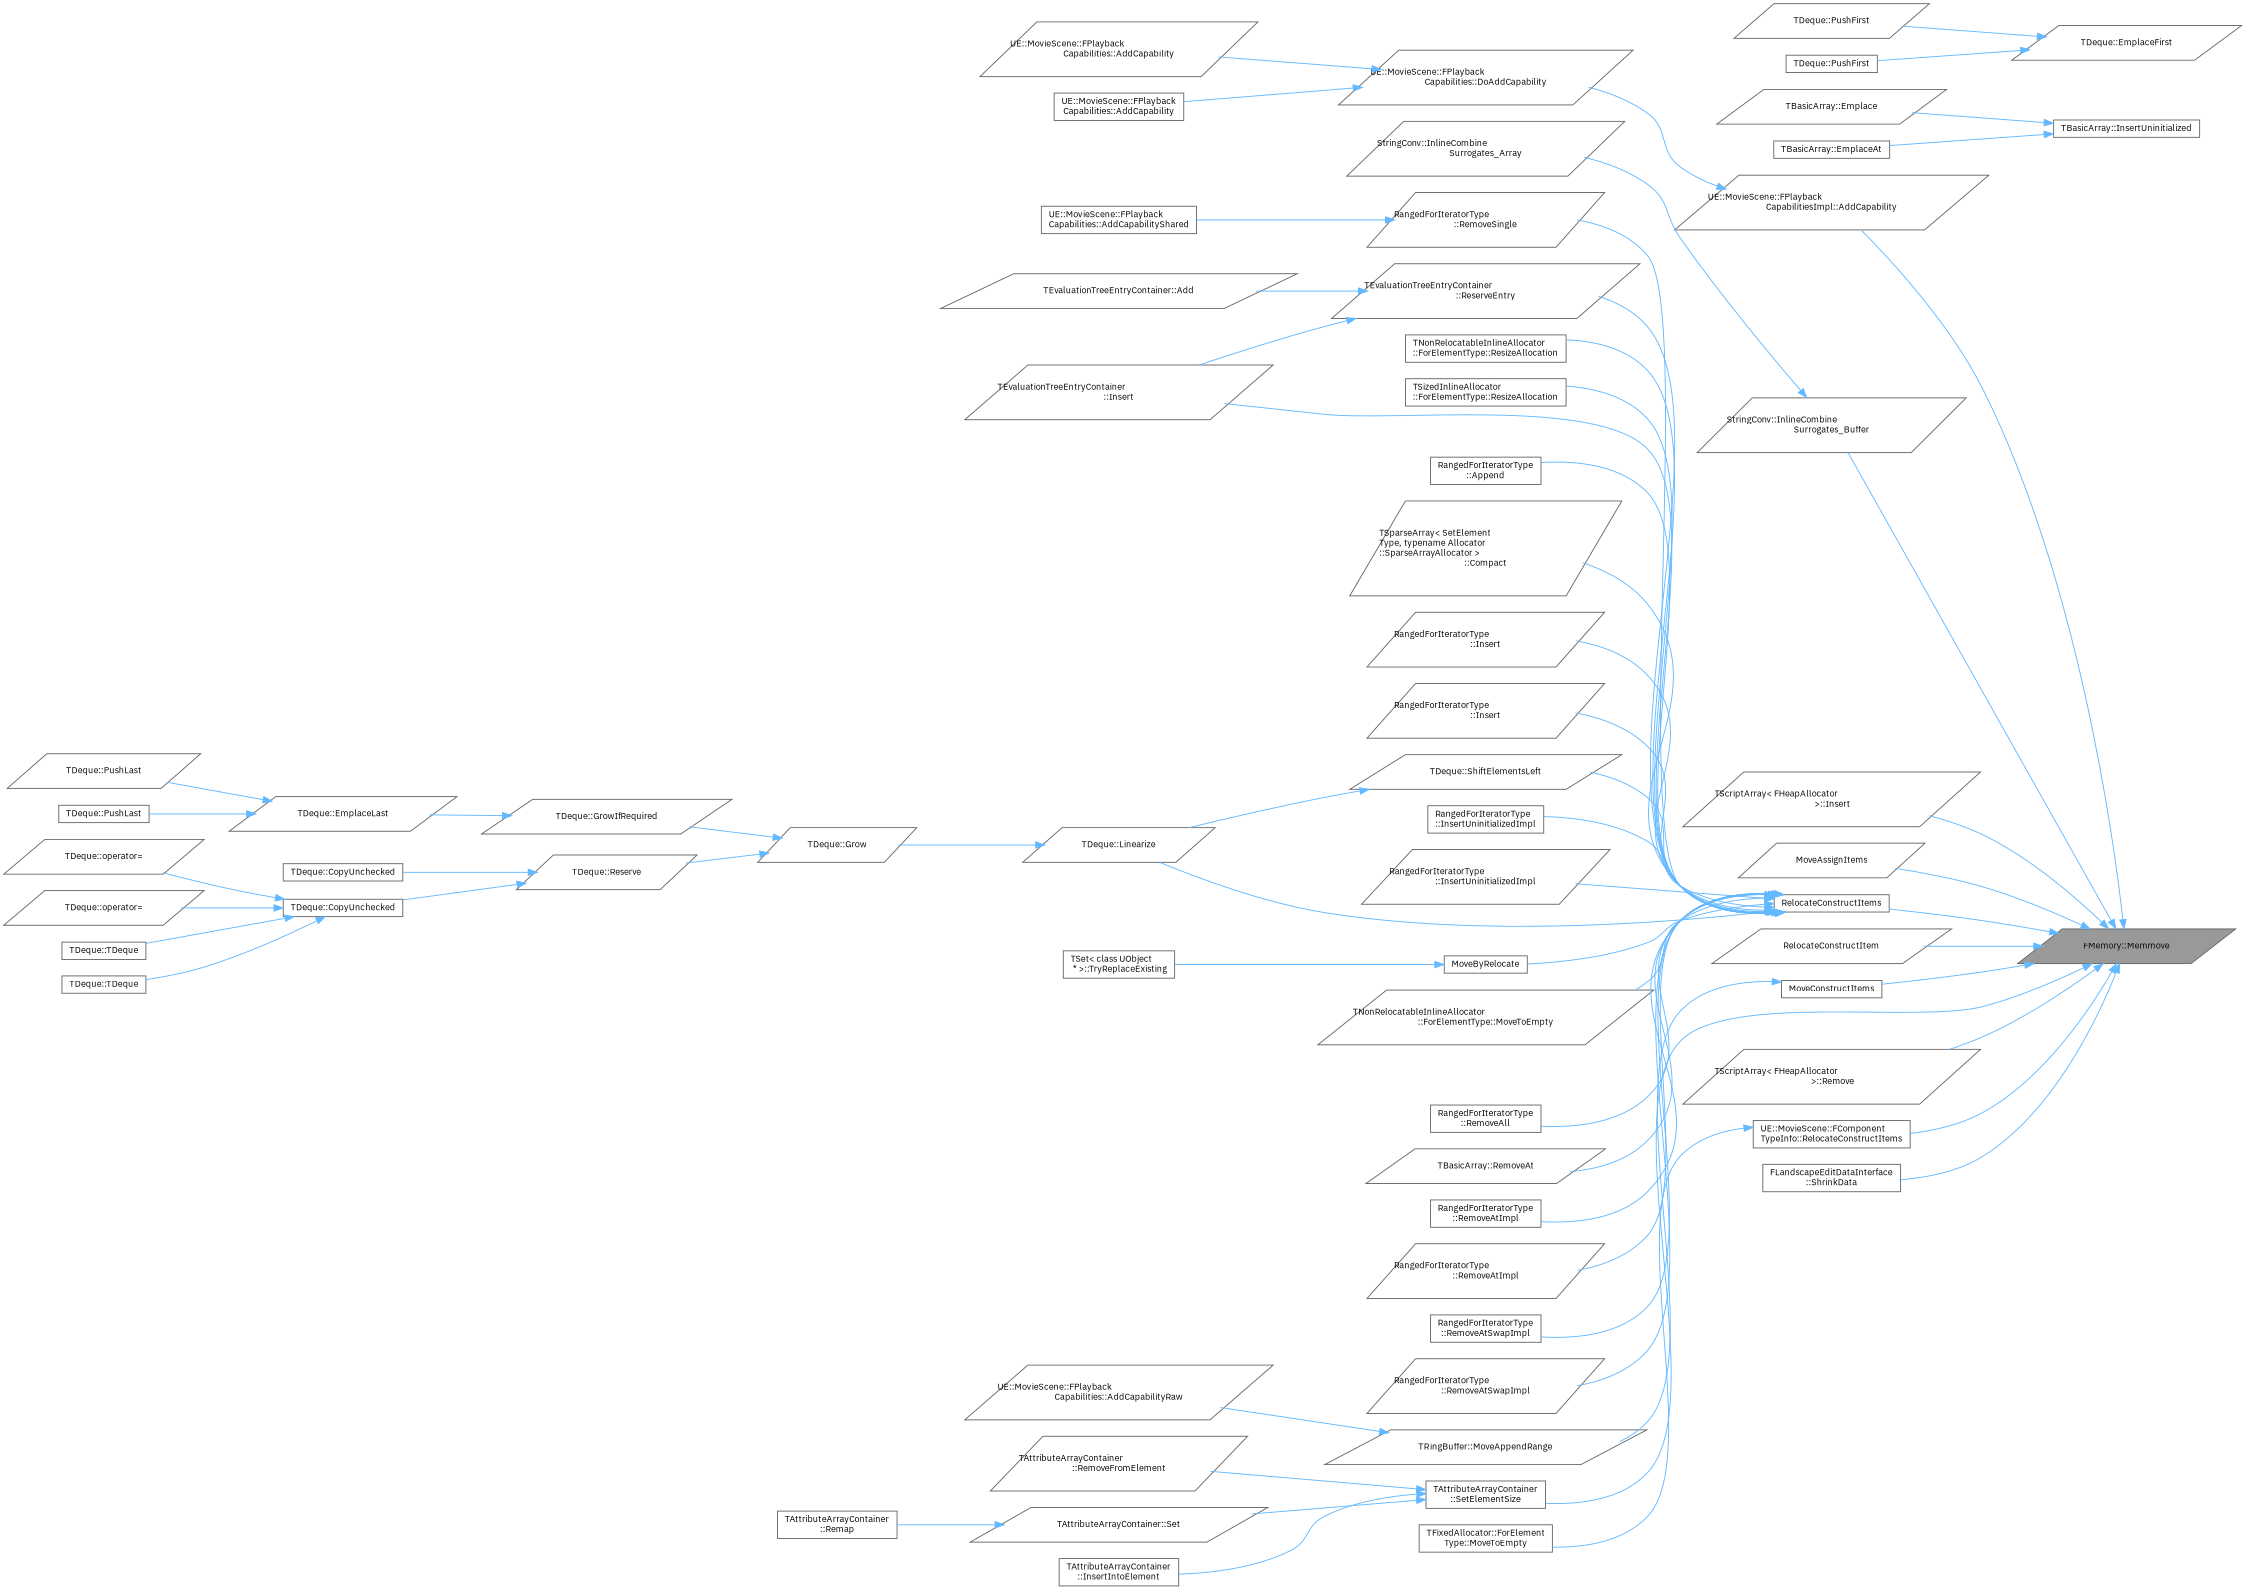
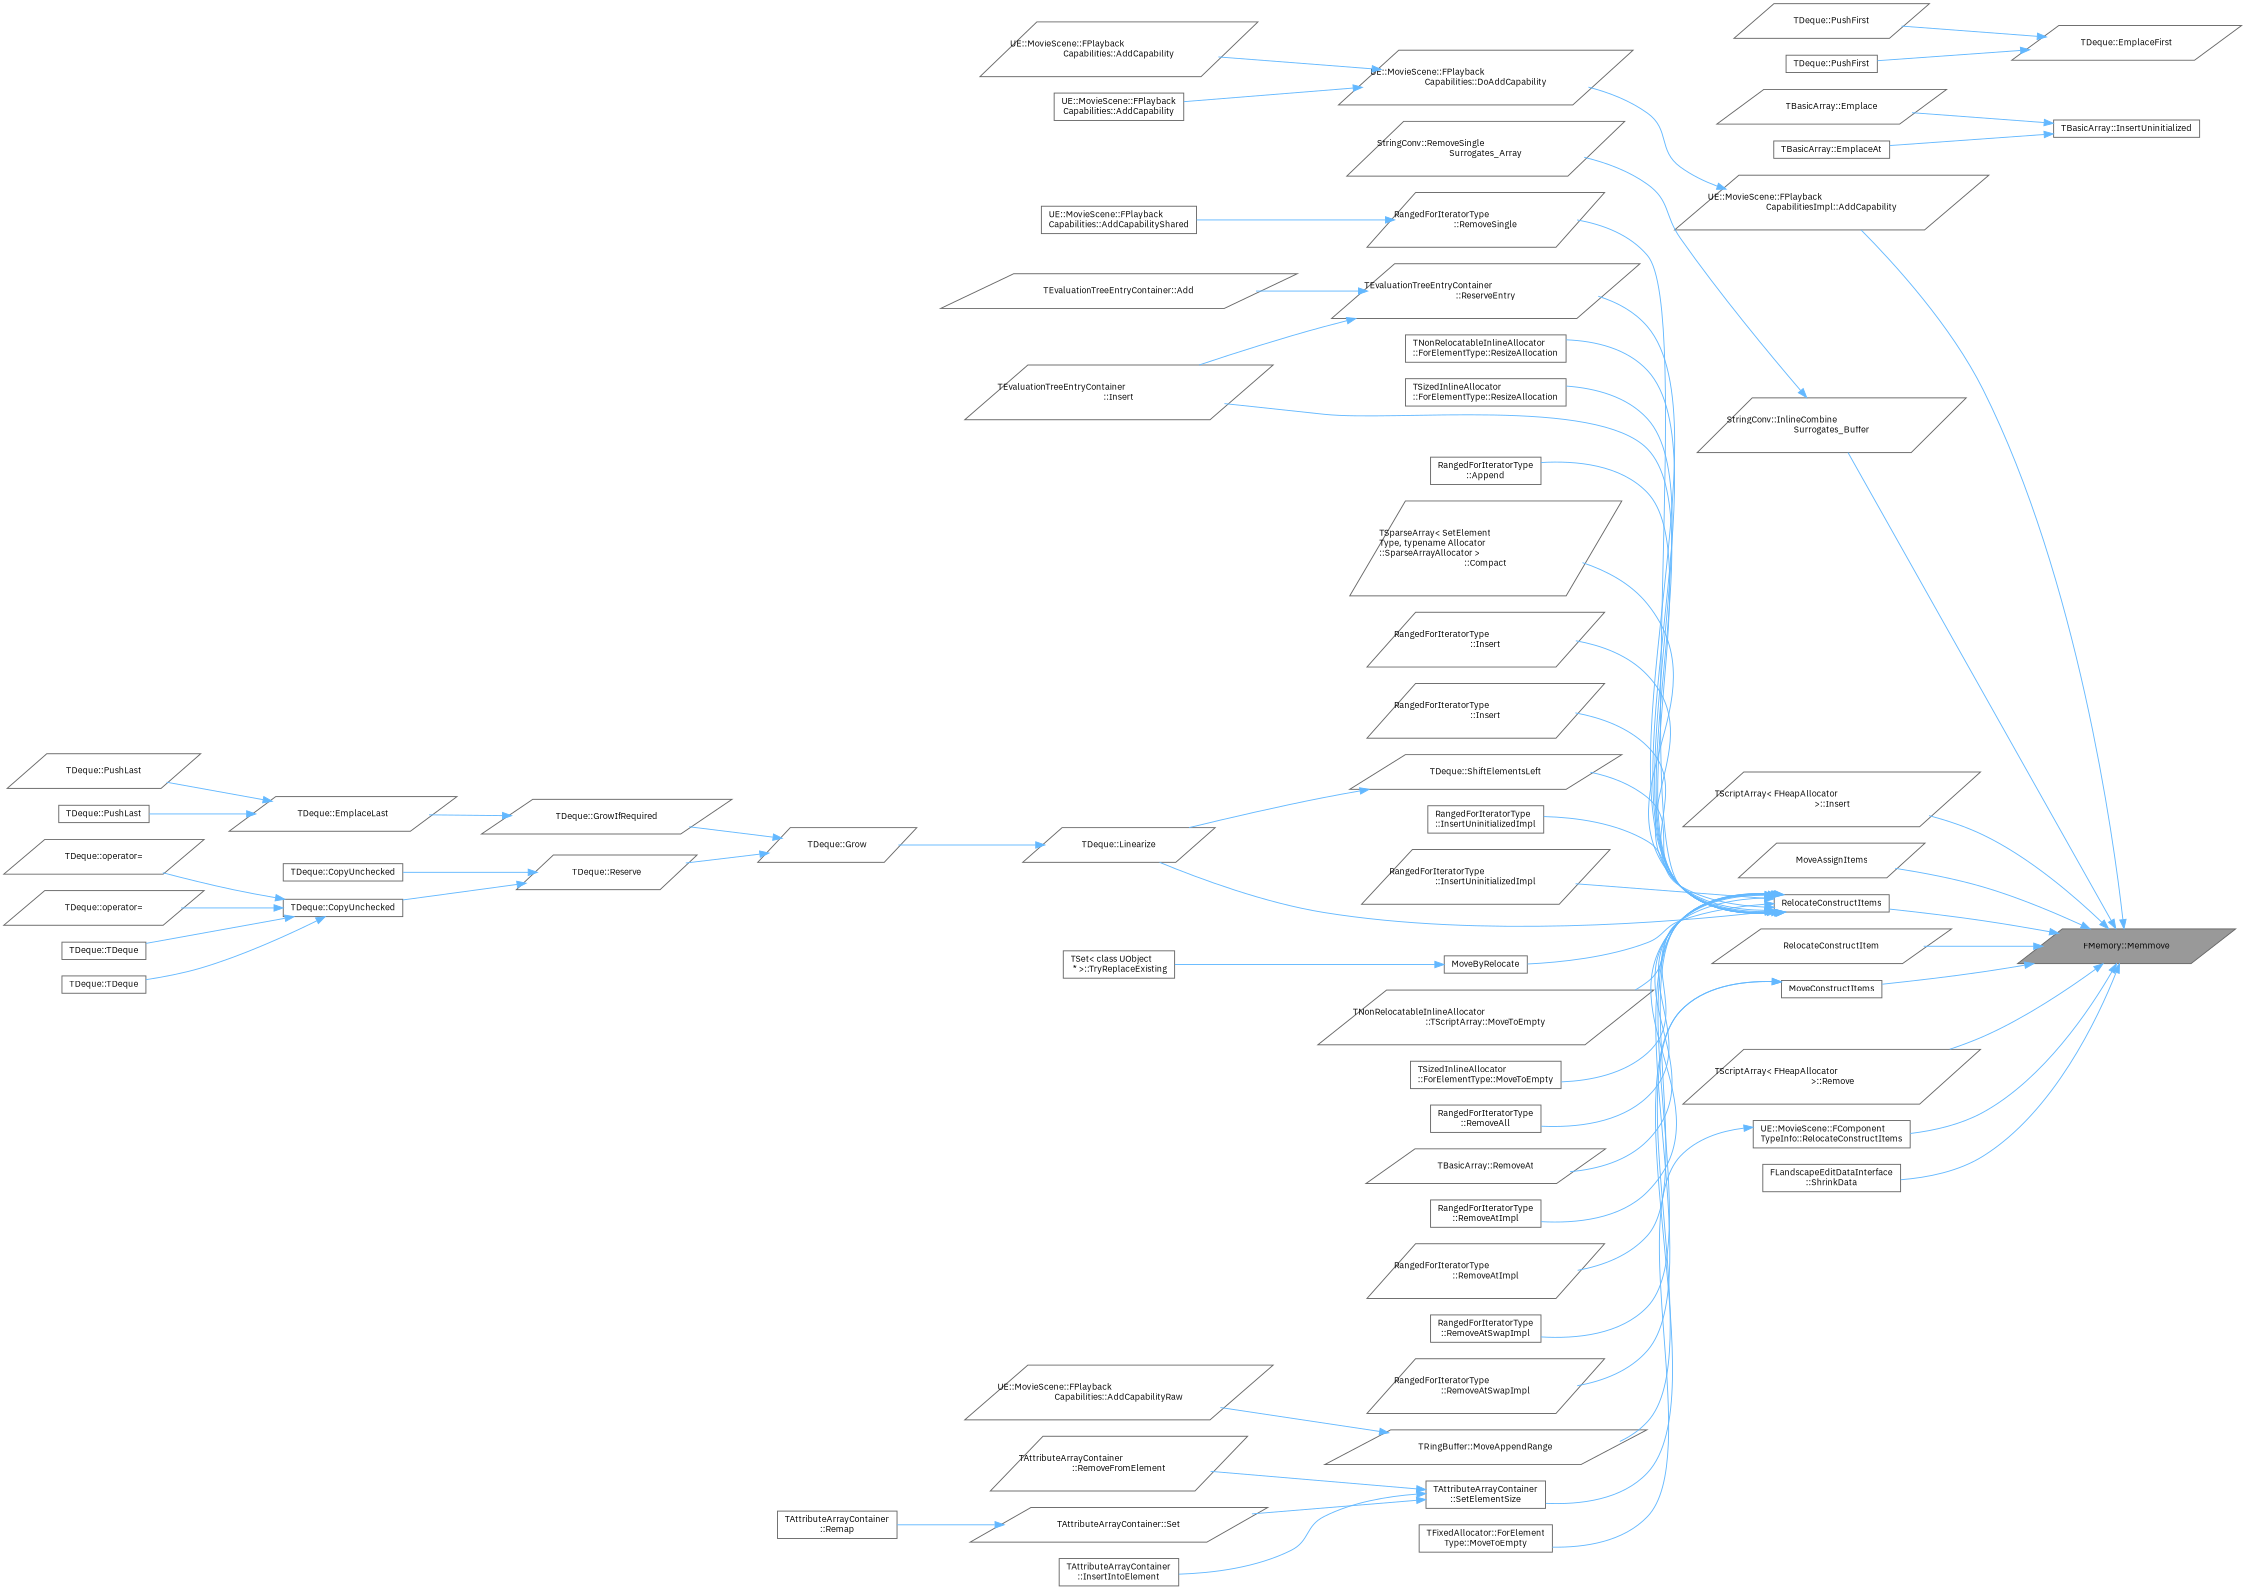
(1486, 149) -> (1486, 149)
(1486, 1017) -> (1486, 1017)
(1685, 1038) -> (1664, 1247)
none -> (1486, 1075)
